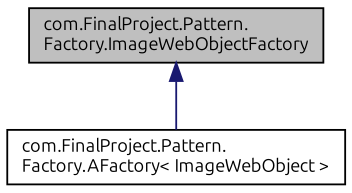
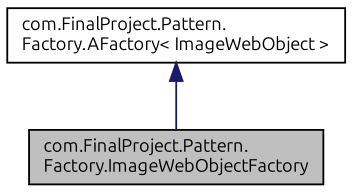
(176, 106) -> (176, 106)
